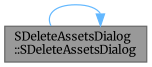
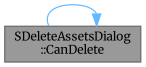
(76, 44) -> (73, 44)
